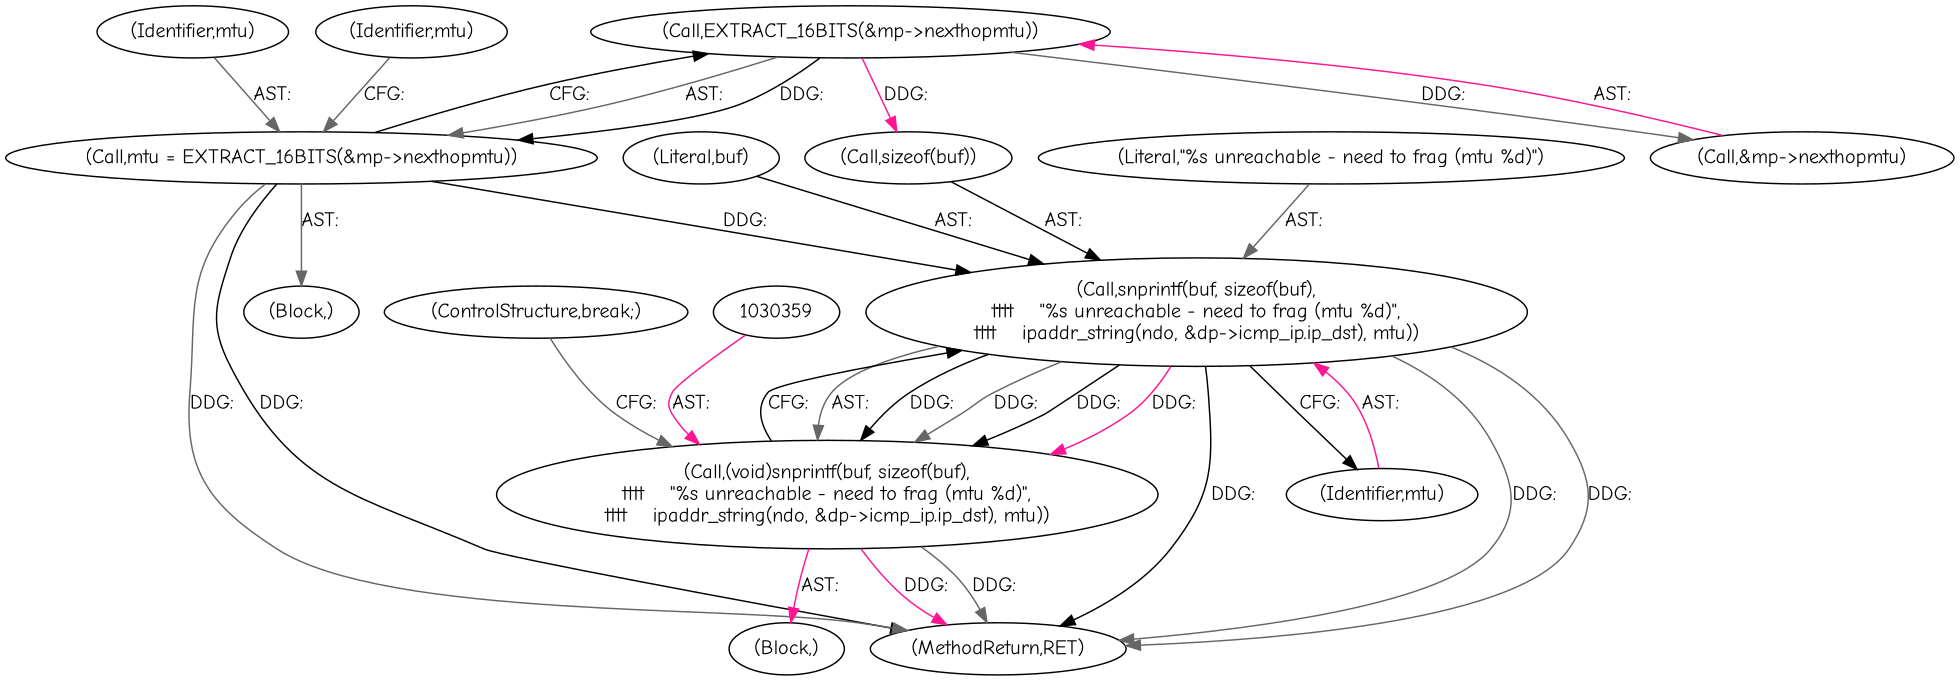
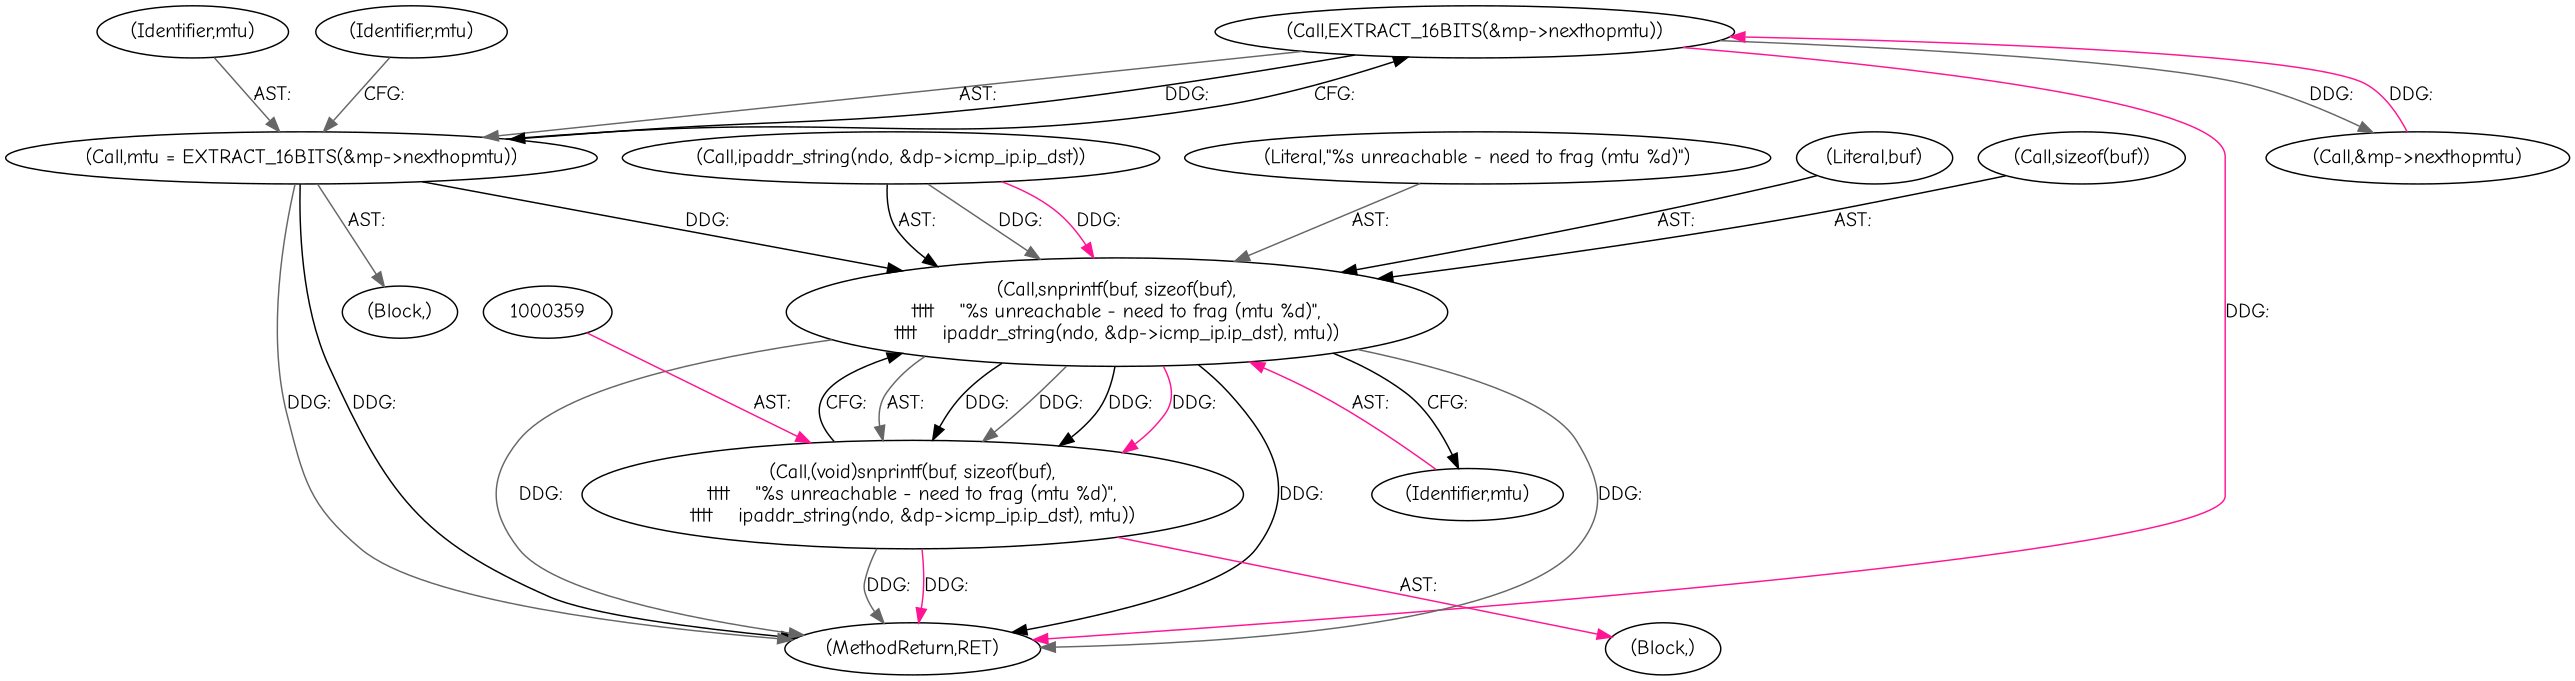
(876, 88) -> (2089, 540)
(1616, 95) -> (2414, 95)
none -> (891, 158)
(536, 312) -> none
(777, 312) -> (548, 312)
